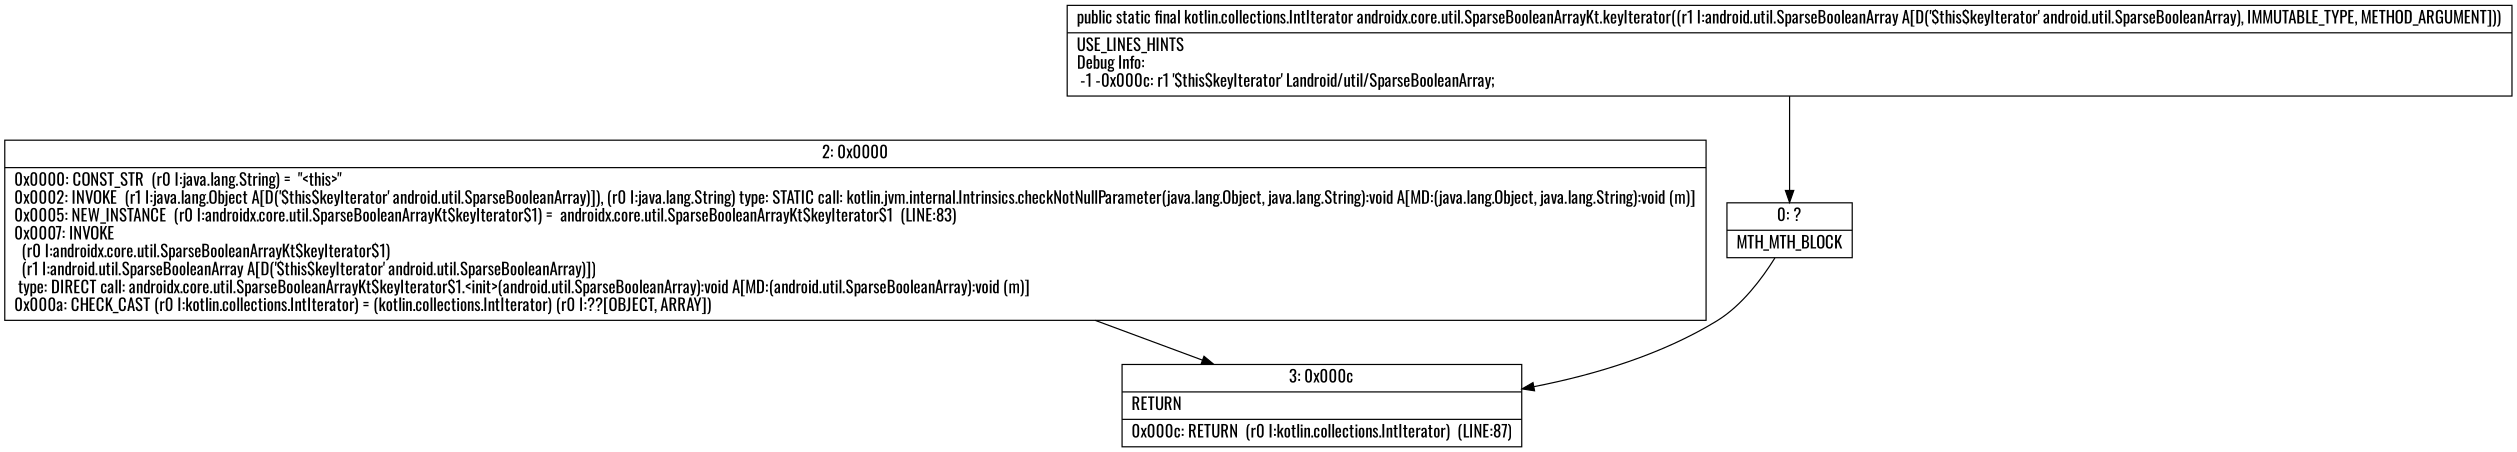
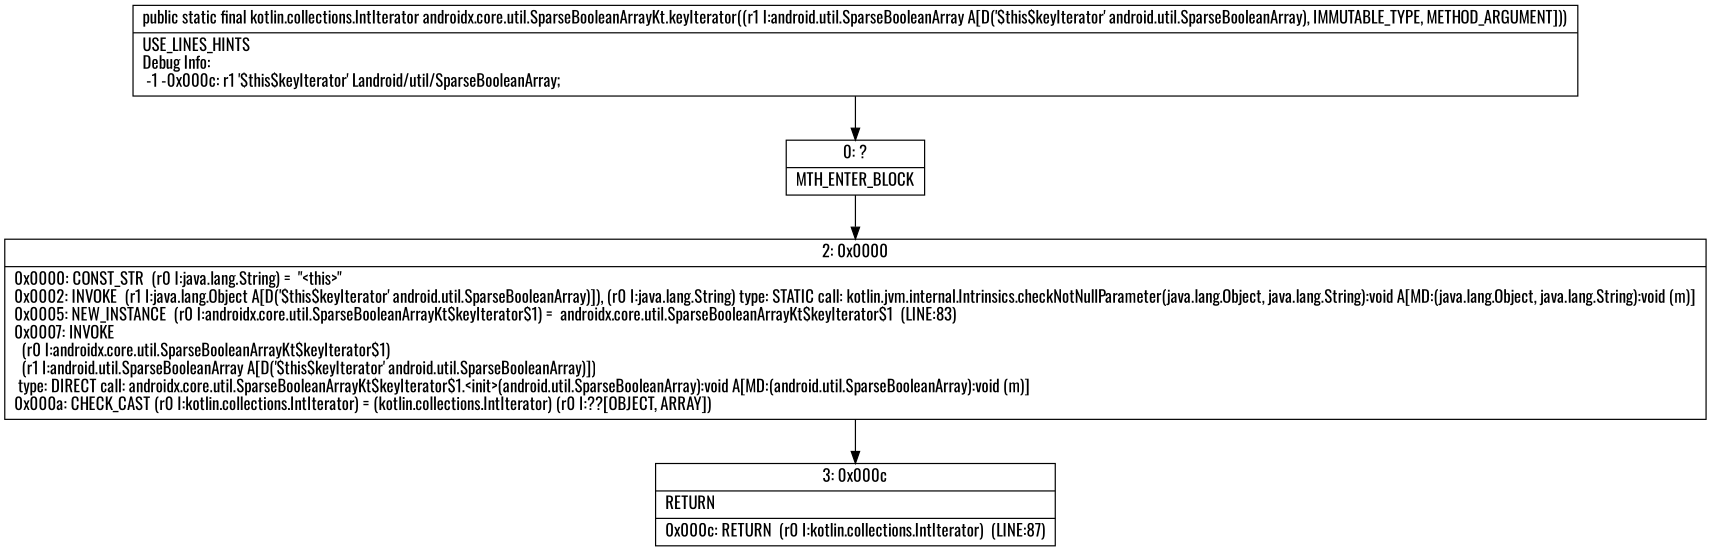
(1790, 243) -> (855, 181)
(1669, 346) -> (855, 211)
